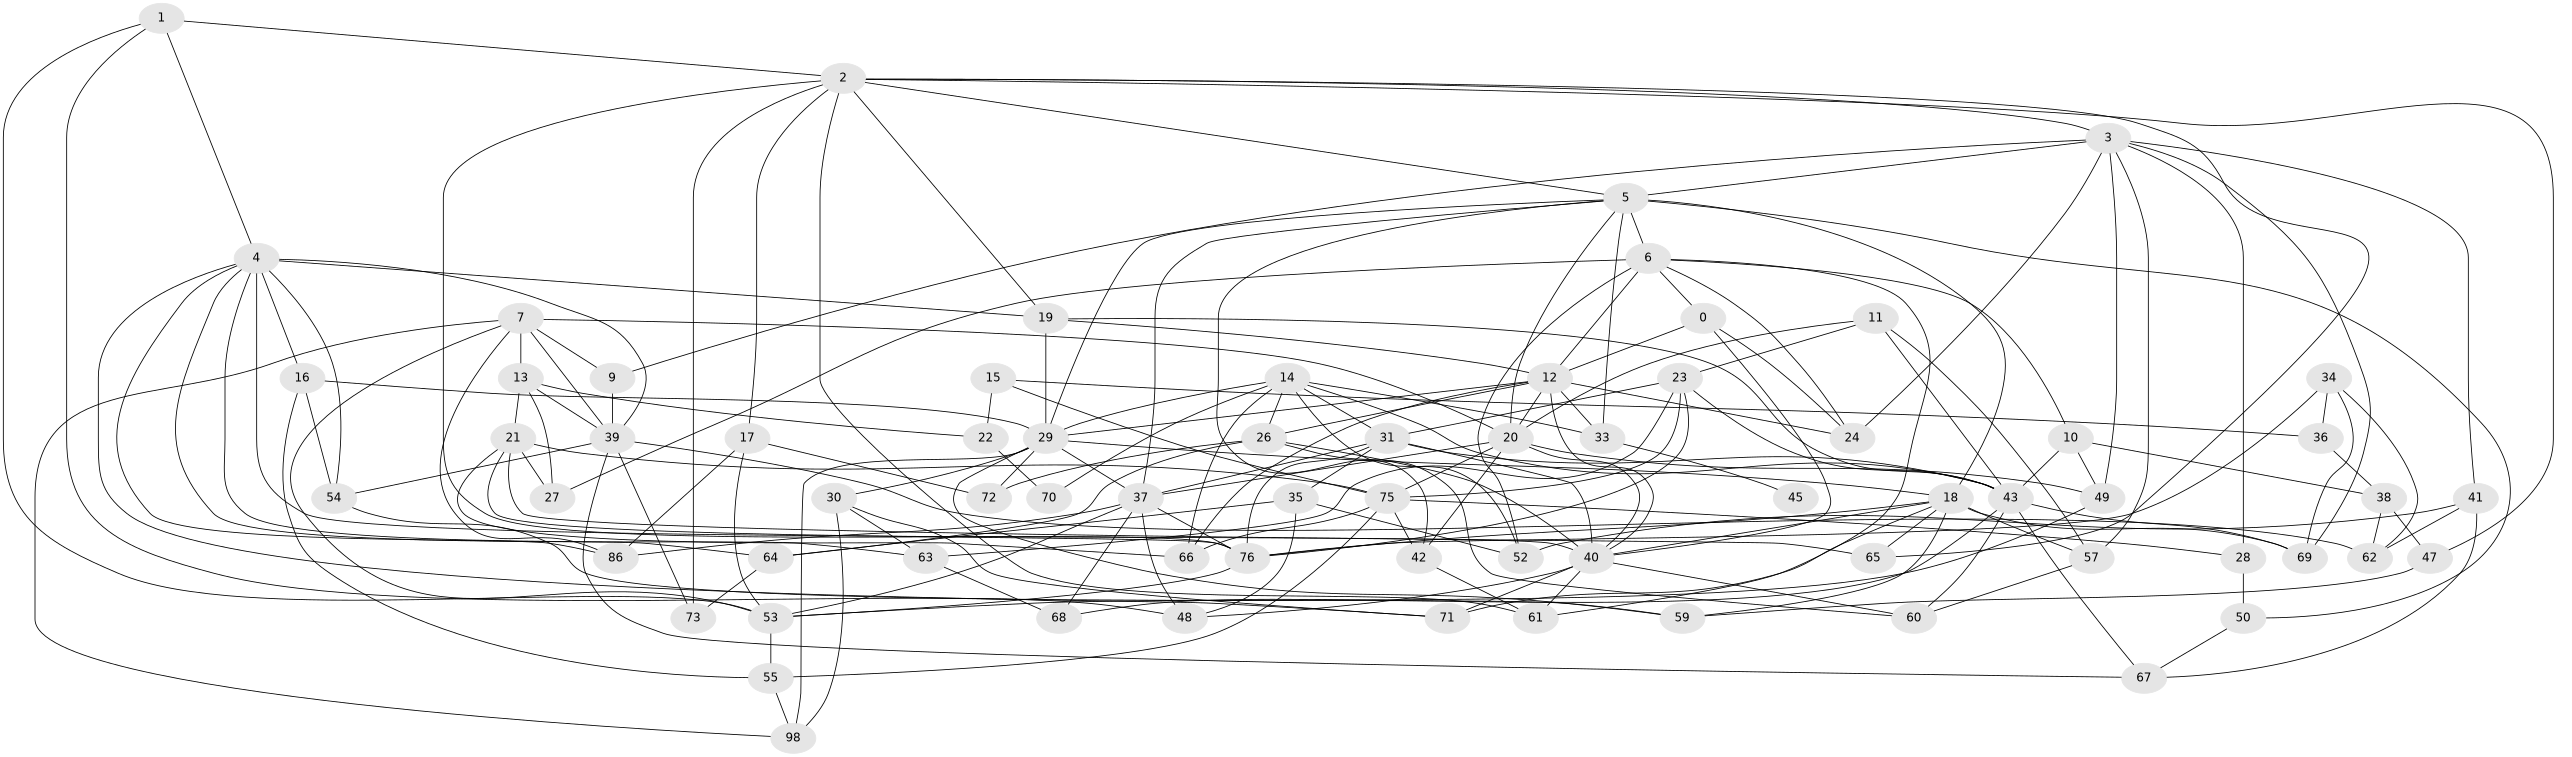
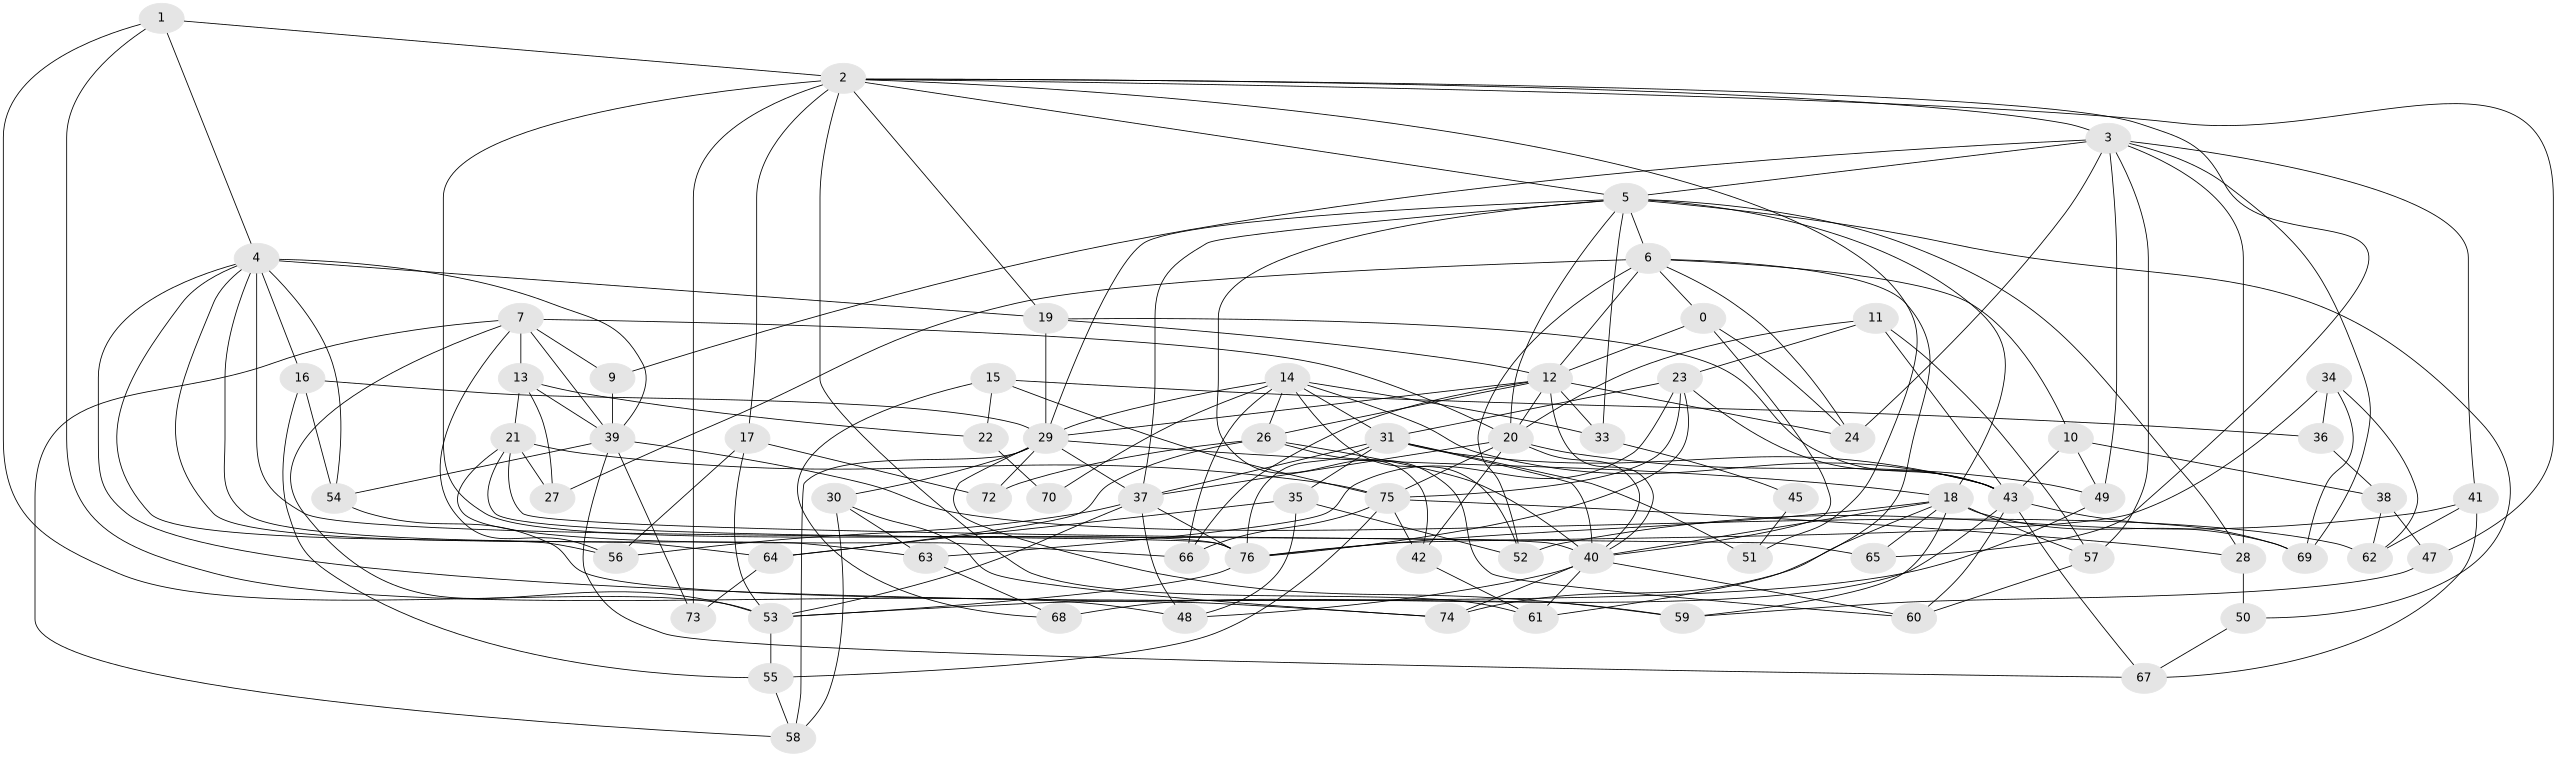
none -> (1993, 285)
(616, 558) -> (616, 558)
none -> (1750, 558)
(1095, 565) -> (811, 523)
(1448, 618) -> (1448, 618)
(793, 738) -> (793, 738)
